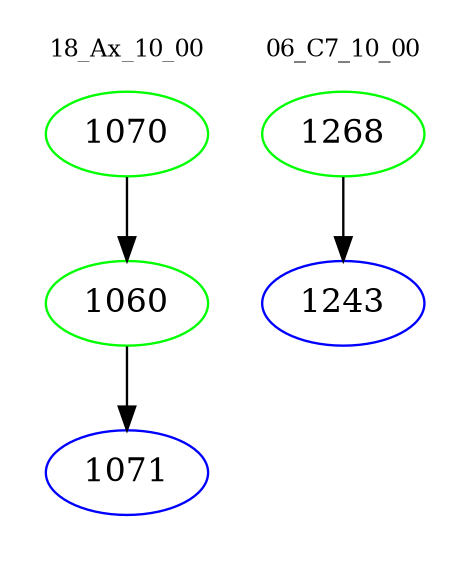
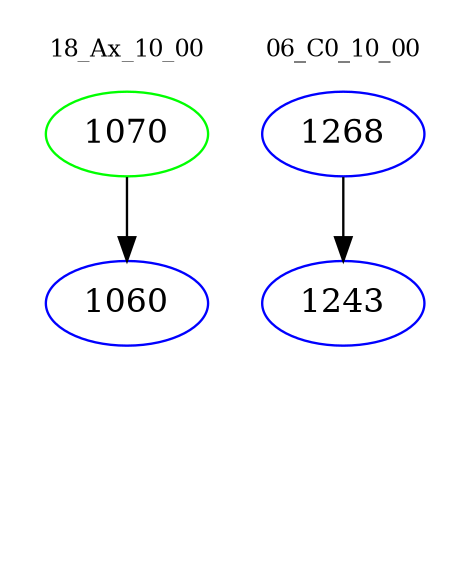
(343, 51) -> (343, 51)
(343, 134) -> (343, 134)
(127, 303) -> (127, 303)
(127, 473) -> none
